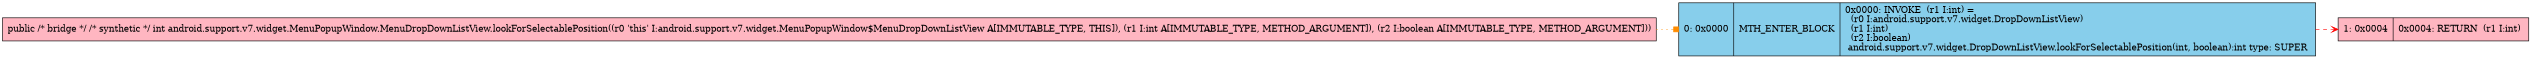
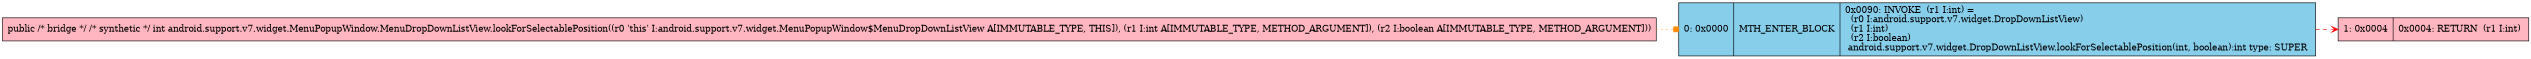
(1911, 10) -> (1911, 10)
